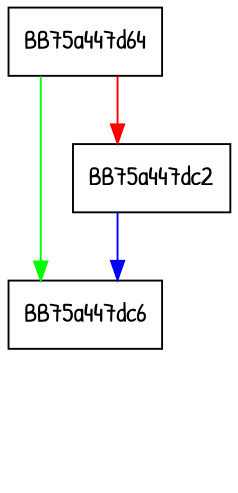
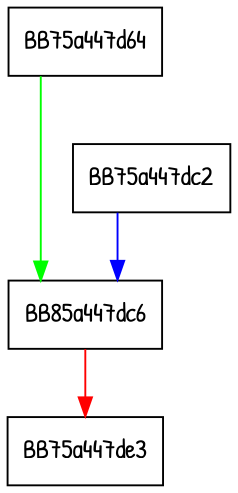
(118, 100) -> none
(85, 315) -> (85, 315)
none -> (85, 451)
